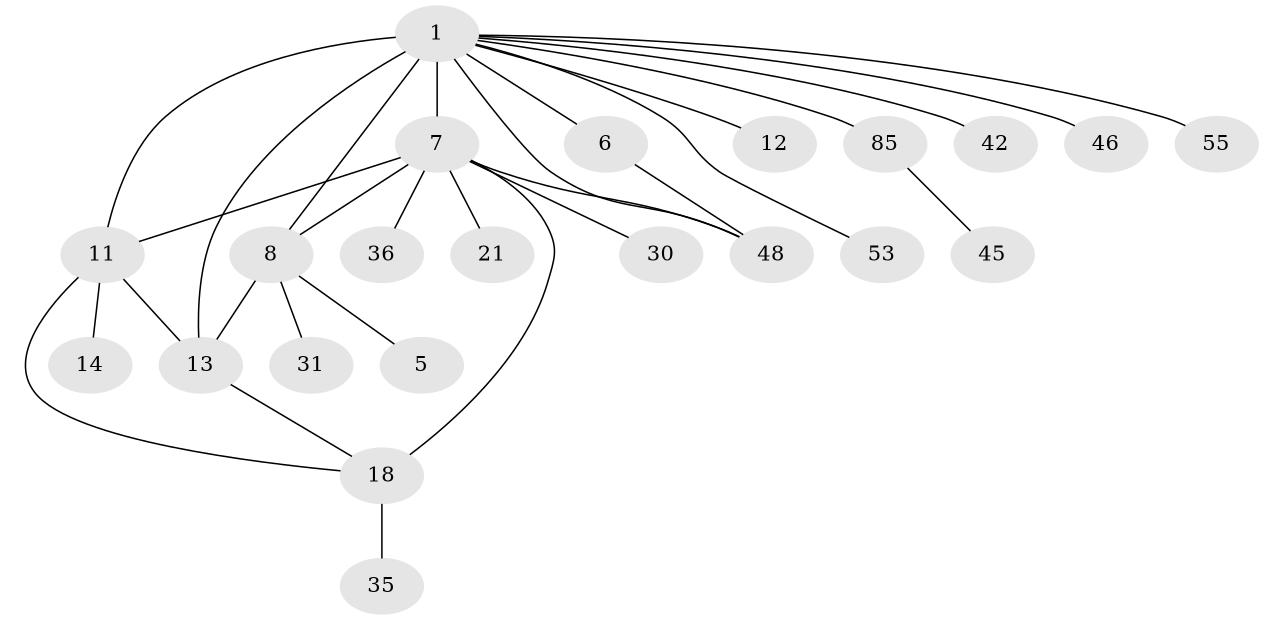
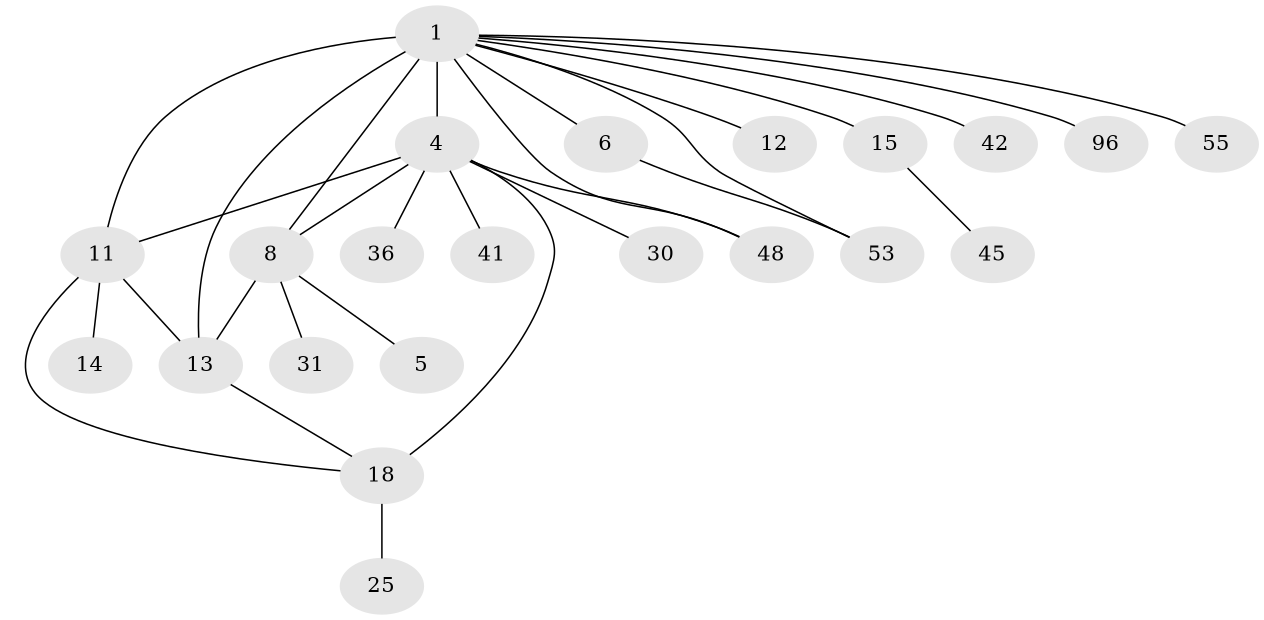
(437, 144) -> (437, 144)
(885, 144) -> (885, 144)
(1106, 144) -> (1106, 144)
(689, 200) -> (745, 198)
(492, 255) -> (492, 255)
(382, 586) -> (382, 586)
